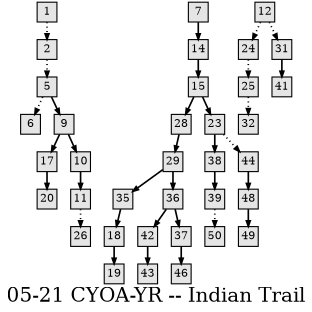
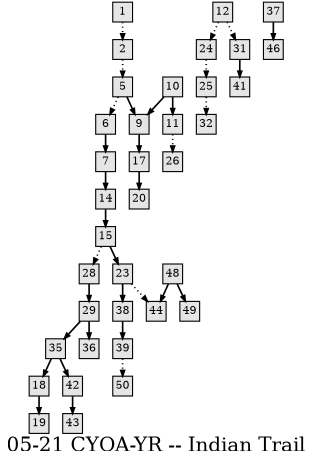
(191, 103) -> (99, 253)
(71, 140) -> (158, 103)
none -> (106, 140)
(248, 178) -> (166, 290)
(162, 215) -> (63, 365)
(176, 215) -> none
